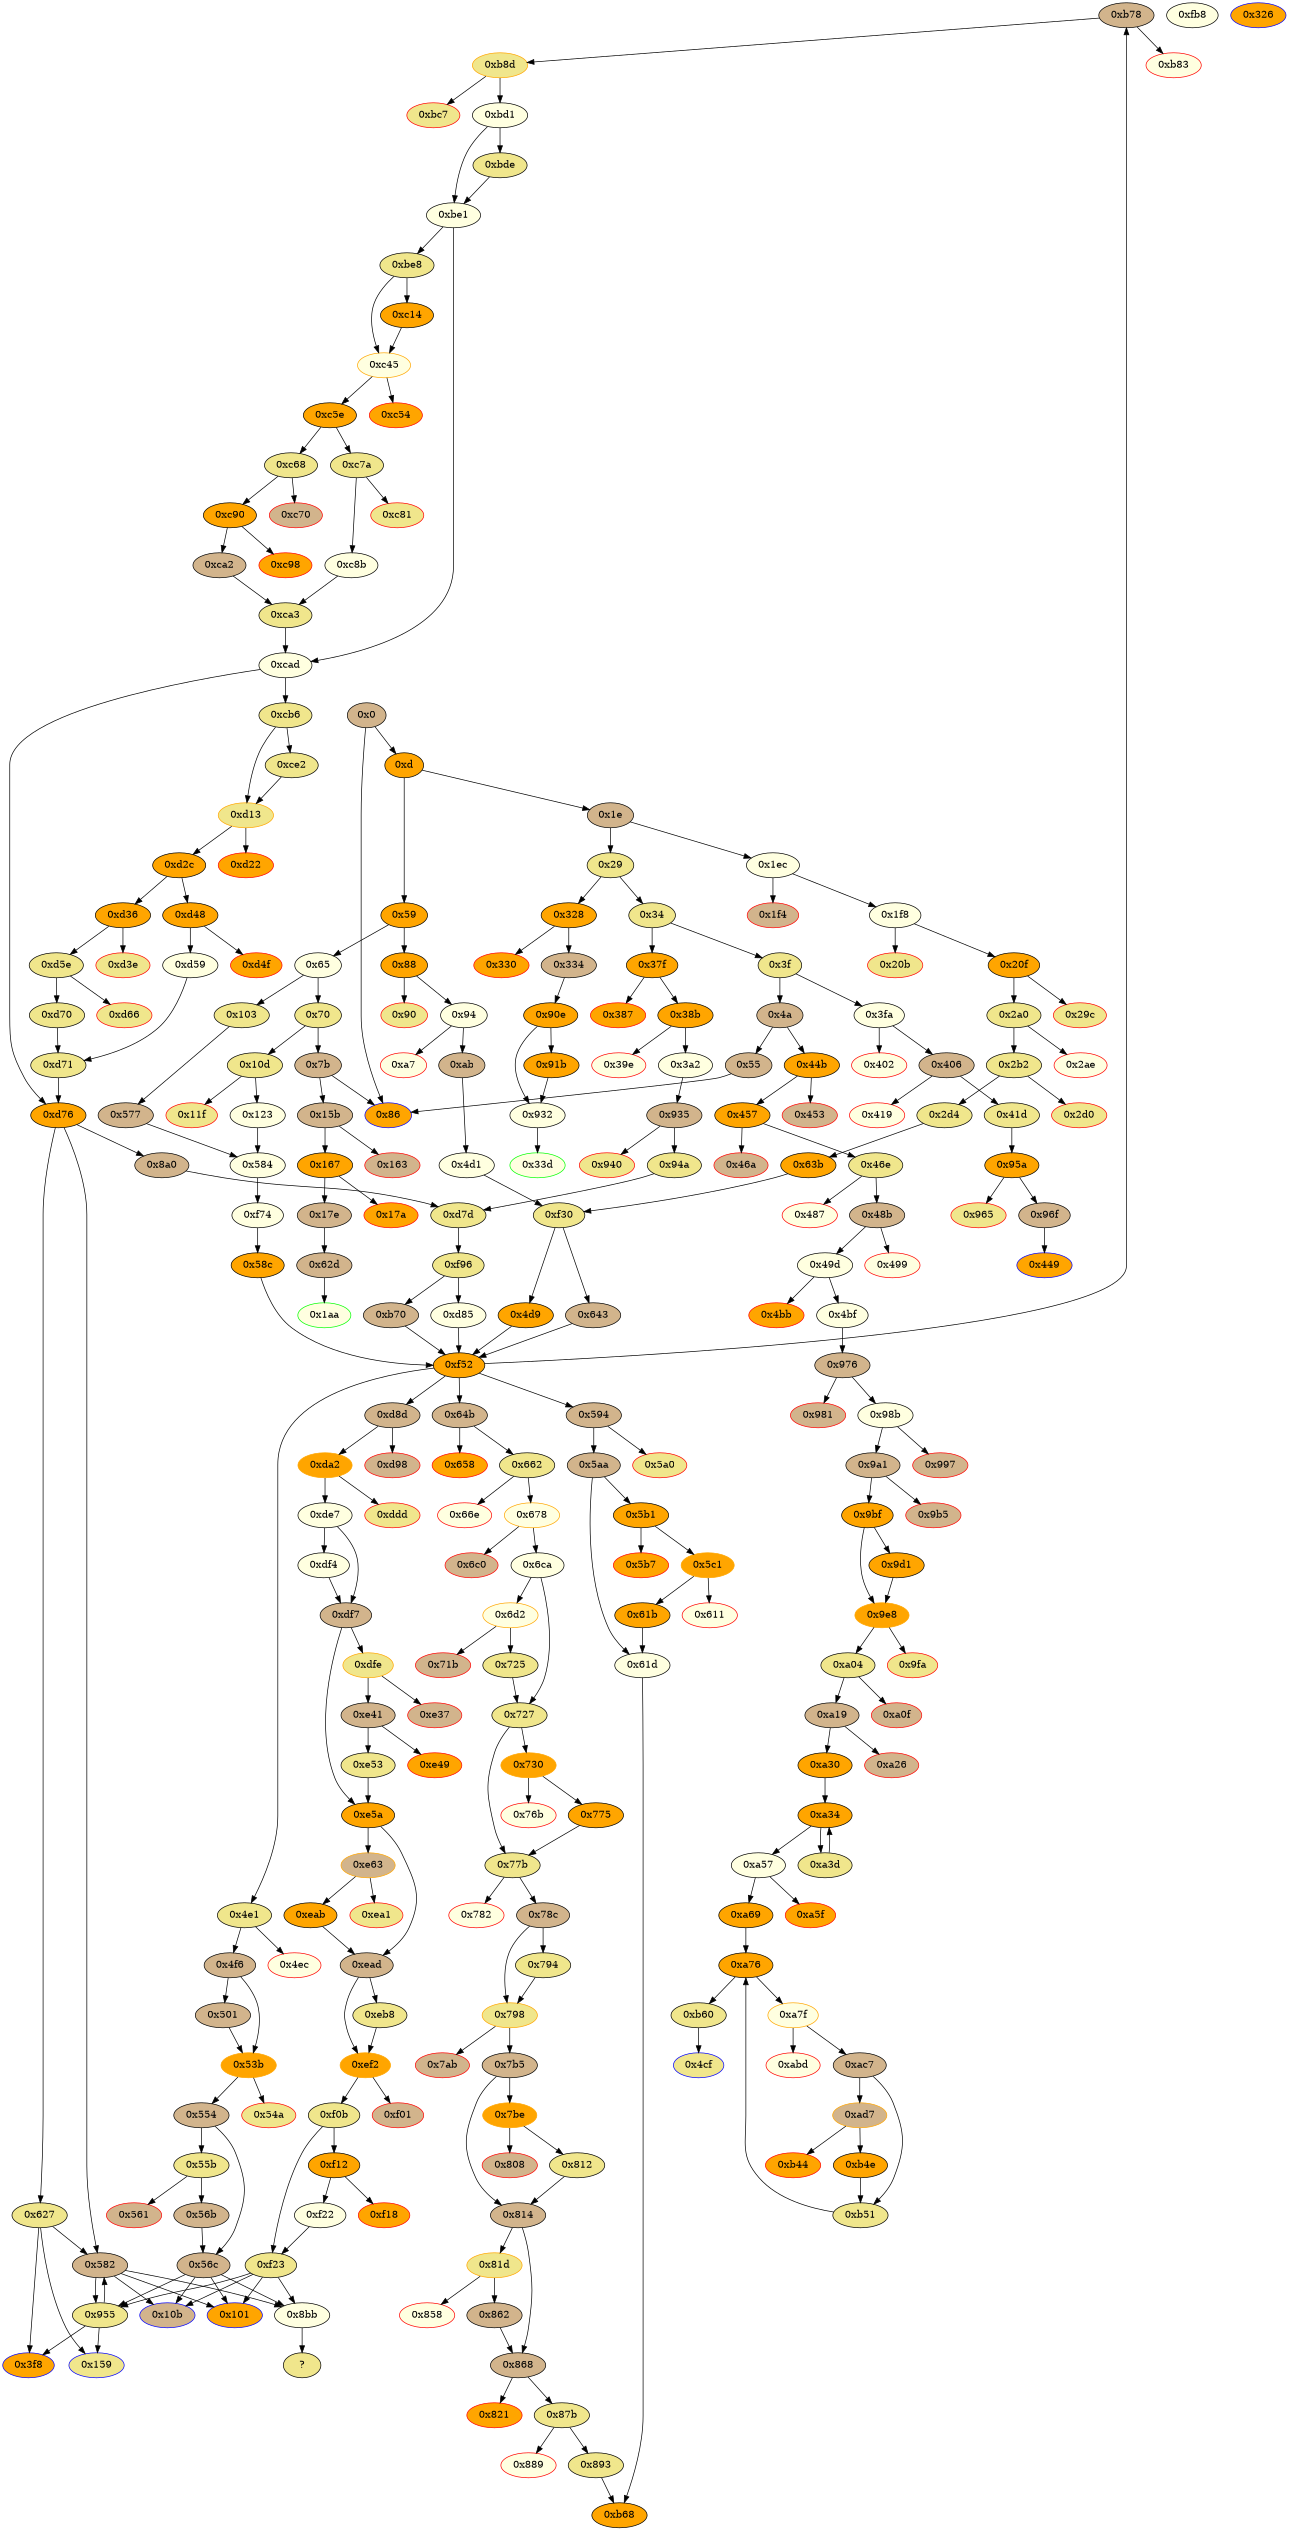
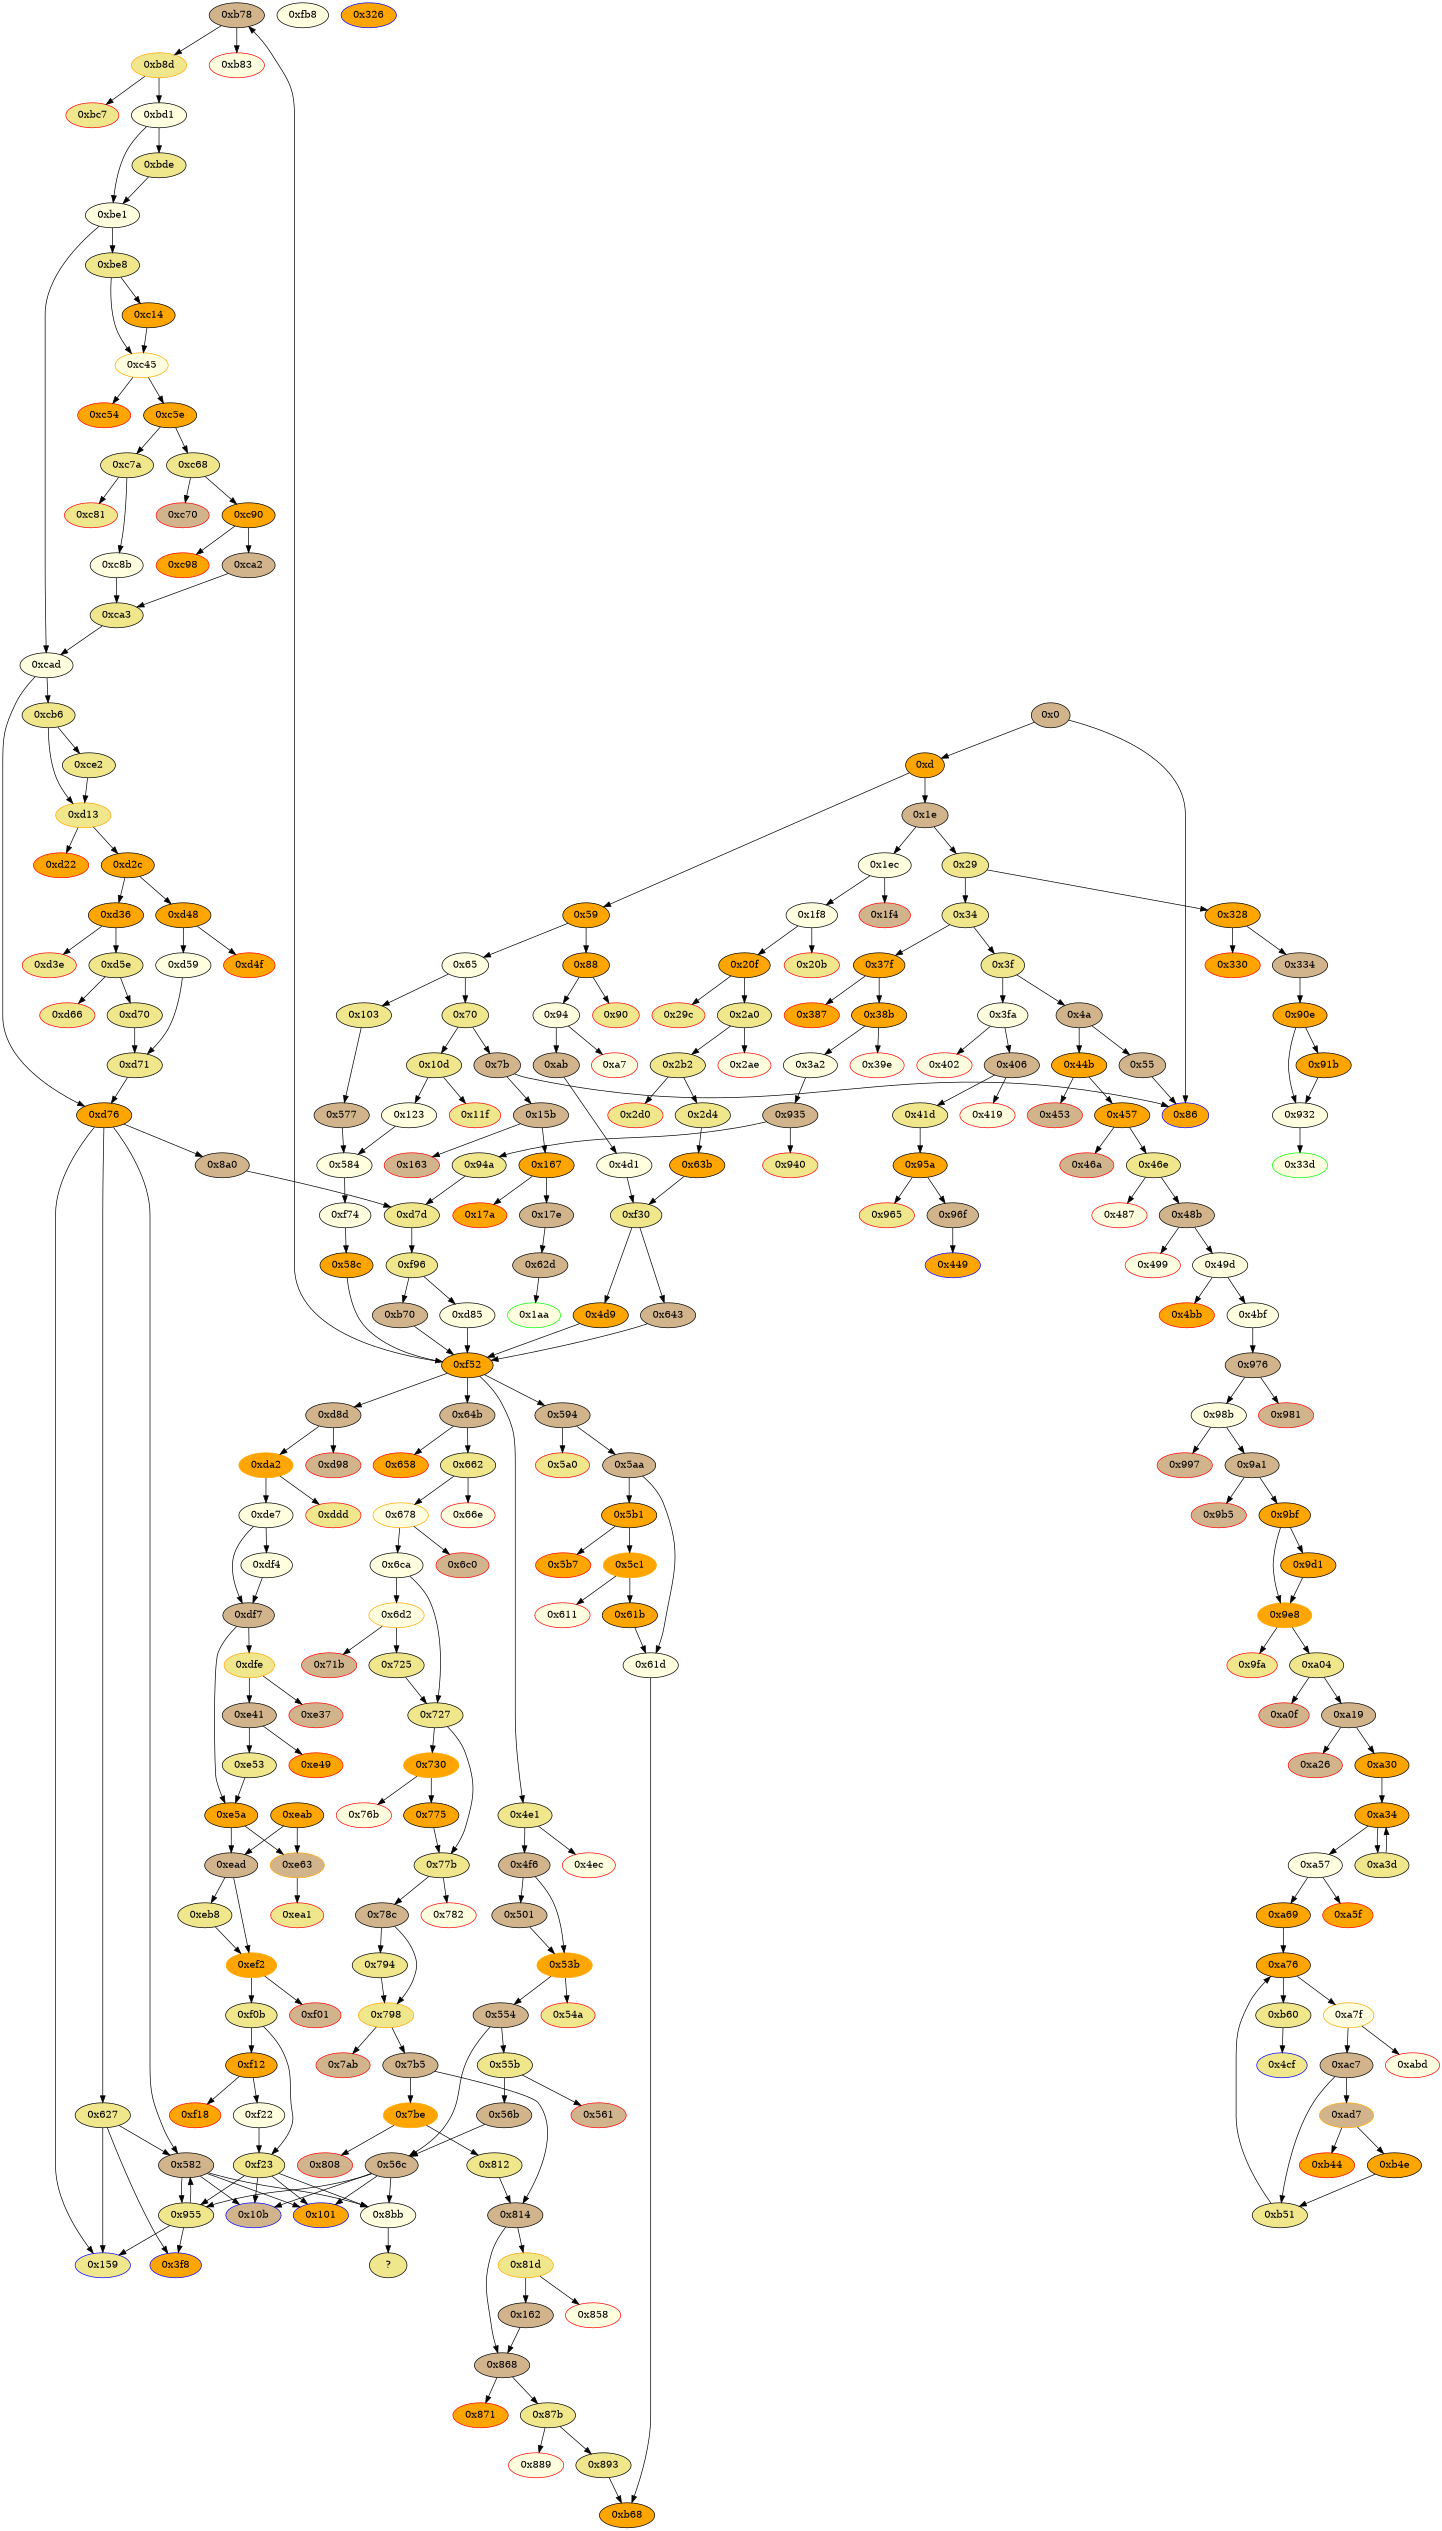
none -> (56, 1686)
(342, 1888) -> (297, 1837)
(494, 2315) -> (526, 2315)
(494, 2415) -> (481, 2415)
